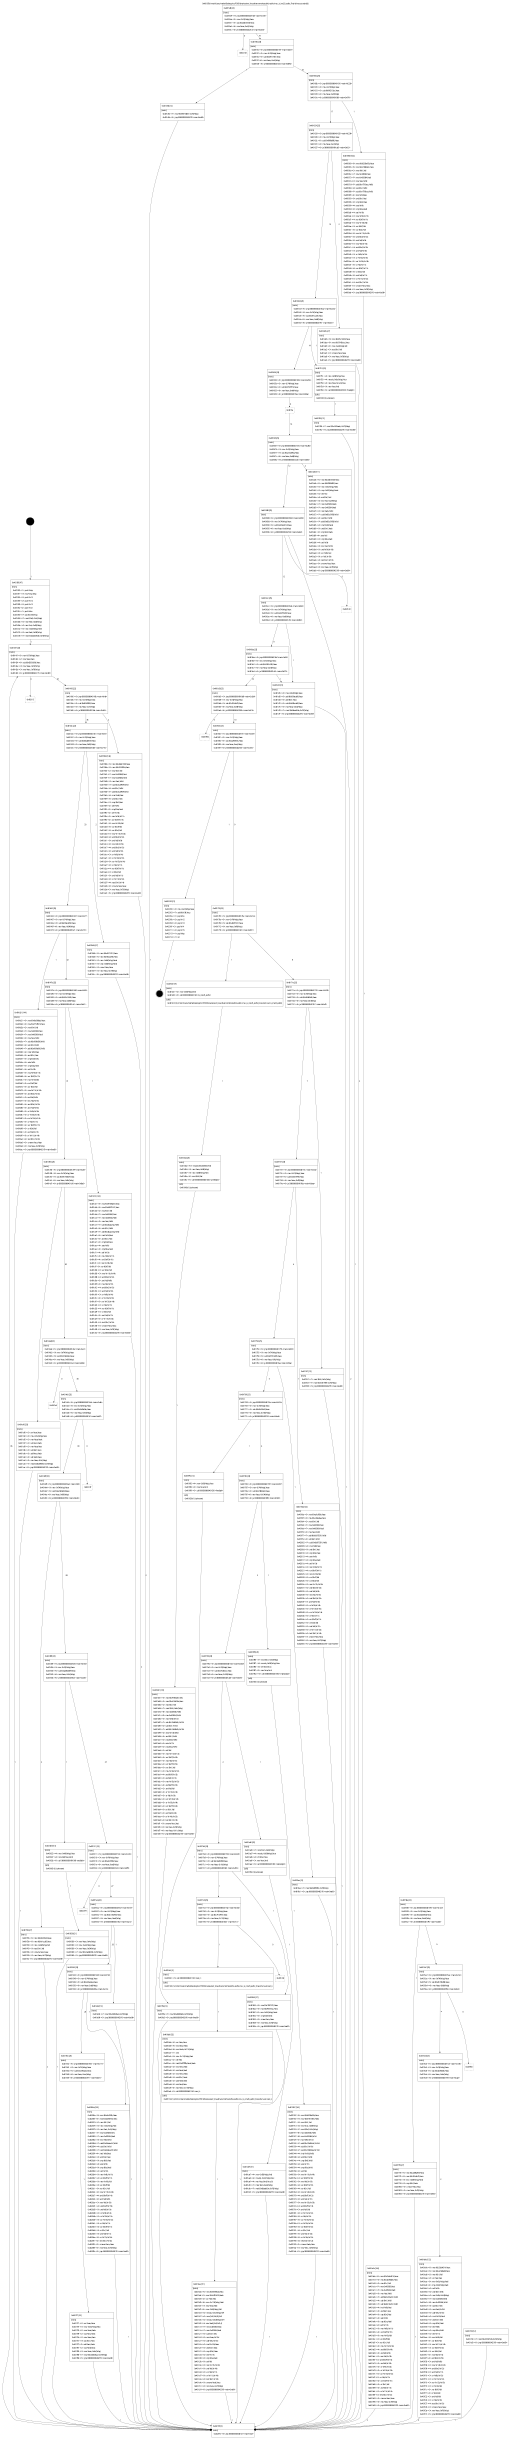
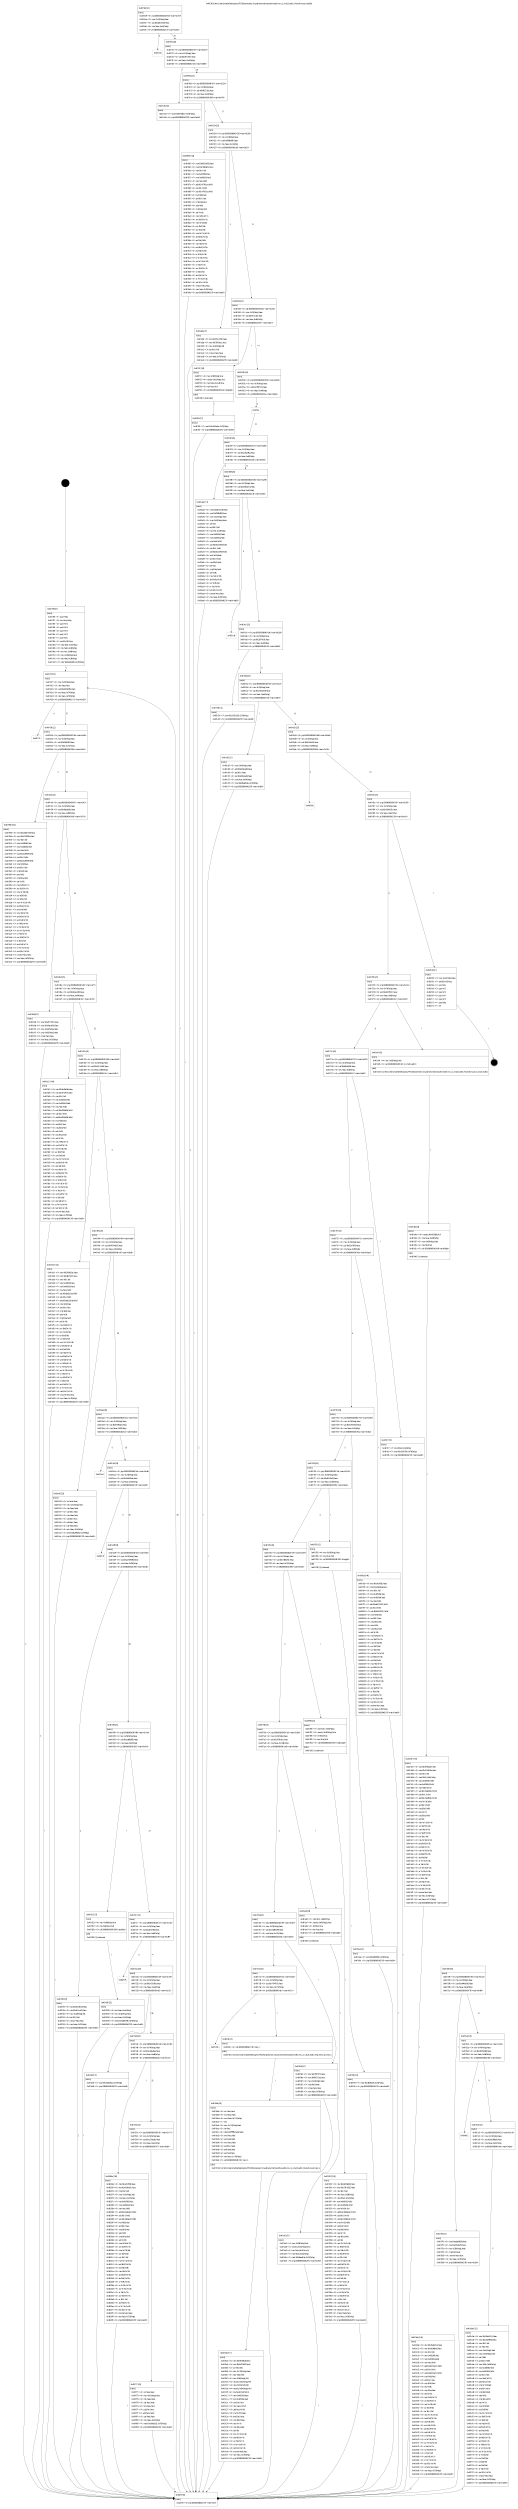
(291, 652) -> (236, 675)
(350, 1519) -> (198, 1547)
